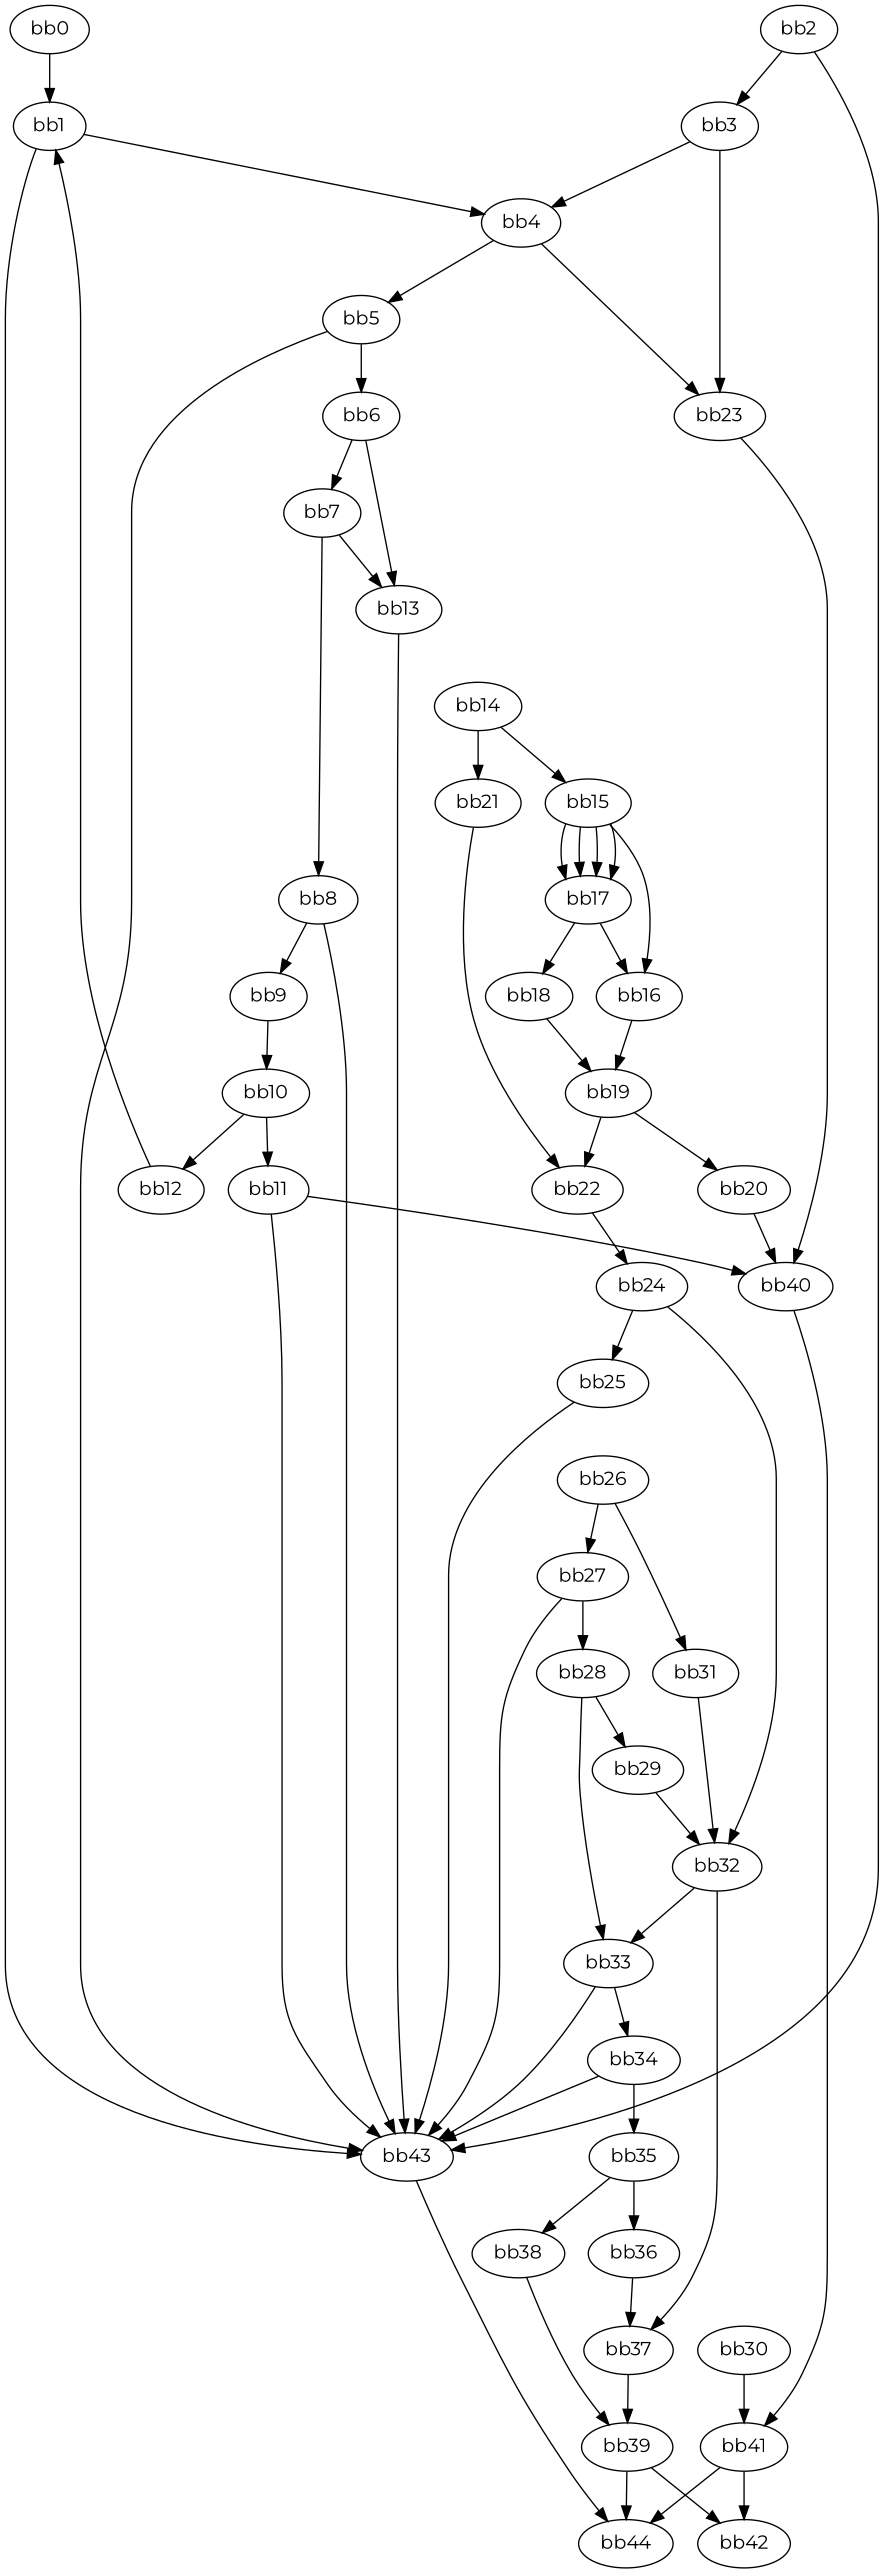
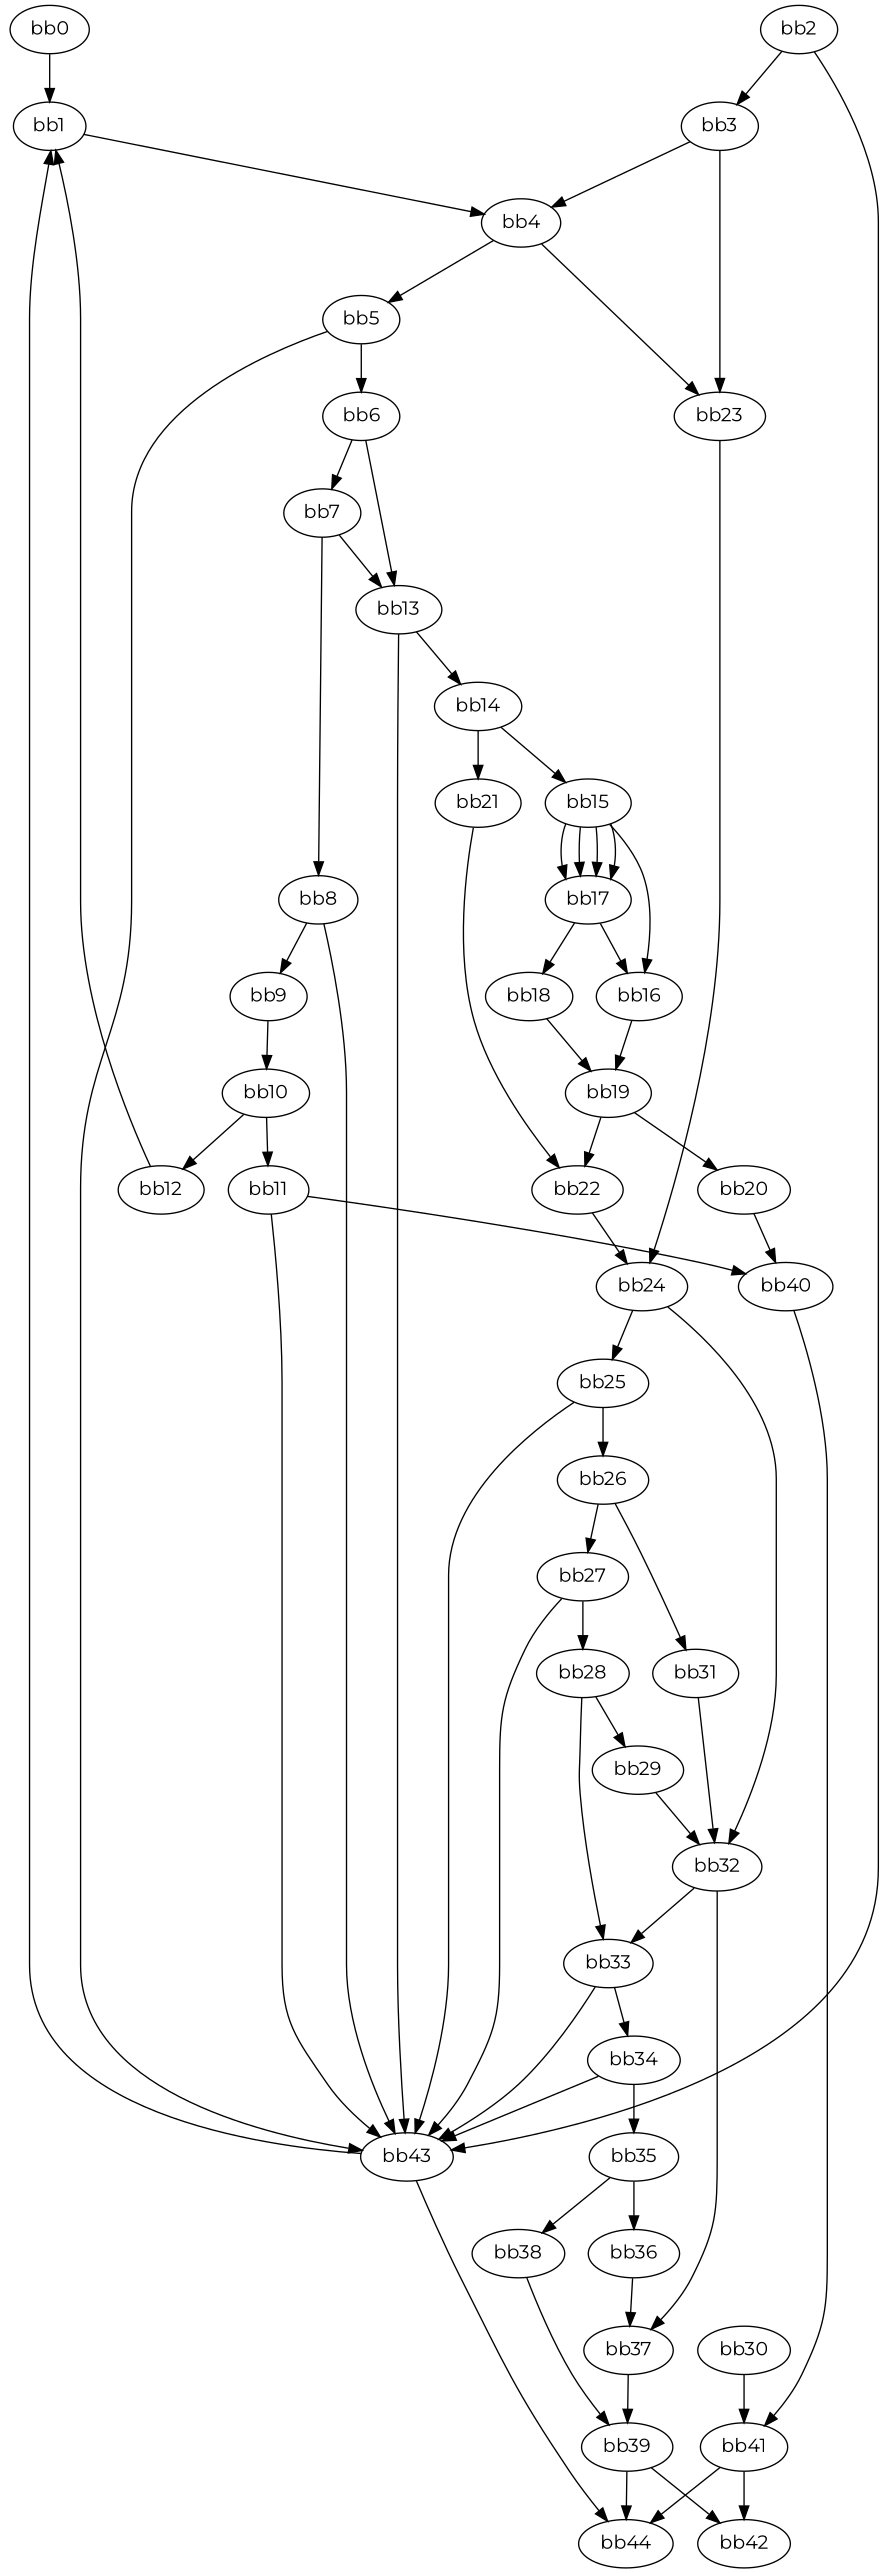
none -> (434, 653)
(827, 833) -> (720, 849)
(5, 1268) -> (30, 1272)
none -> (603, 1425)
